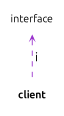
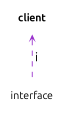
(32, 60) -> (32, 60)
